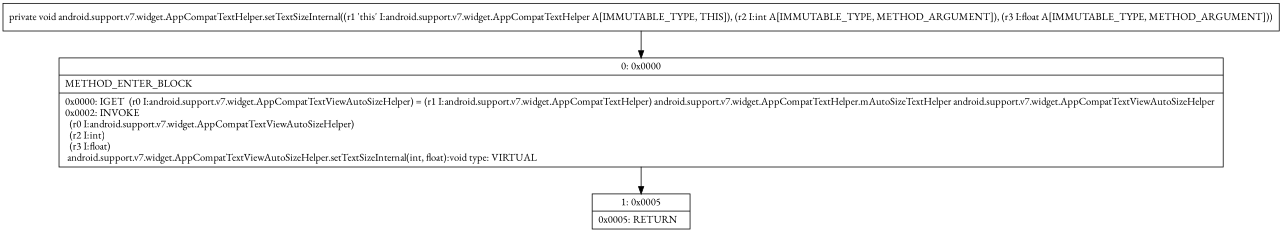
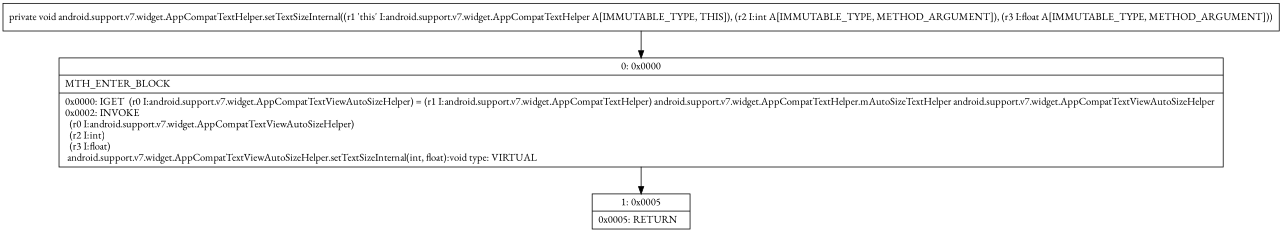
(129, 84) -> (118, 84)
